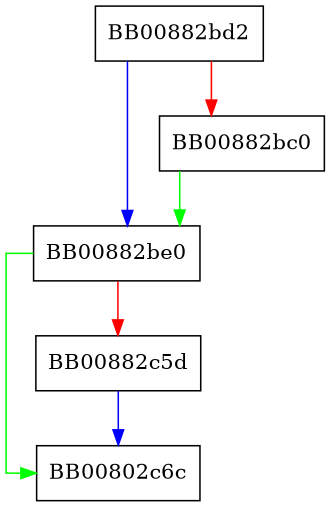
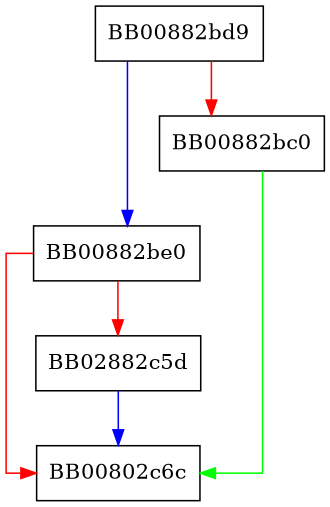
(179, 34) -> (179, 34)
(180, 191) -> (263, 346)
(6, 357) -> (6, 357)
(118, 363) -> (118, 363)
